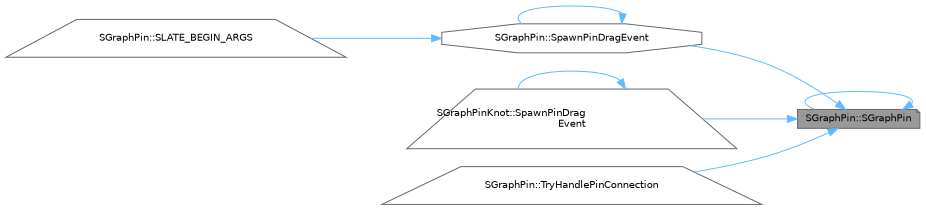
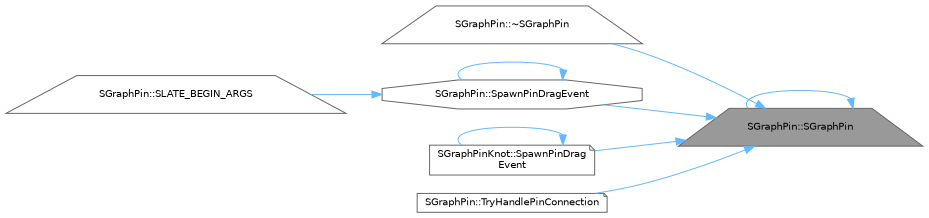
none -> (512, 25)
(572, 119) -> (512, 160)
(859, 119) -> (801, 127)
(572, 186) -> (512, 203)
